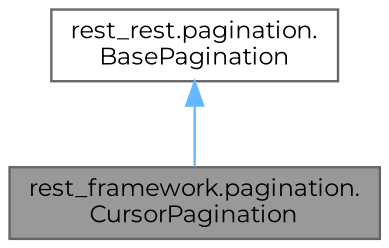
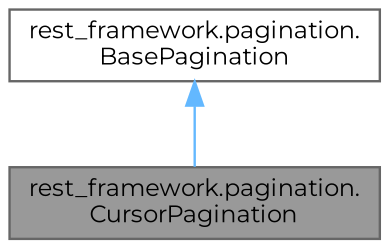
(195, 45) -> (195, 45)
